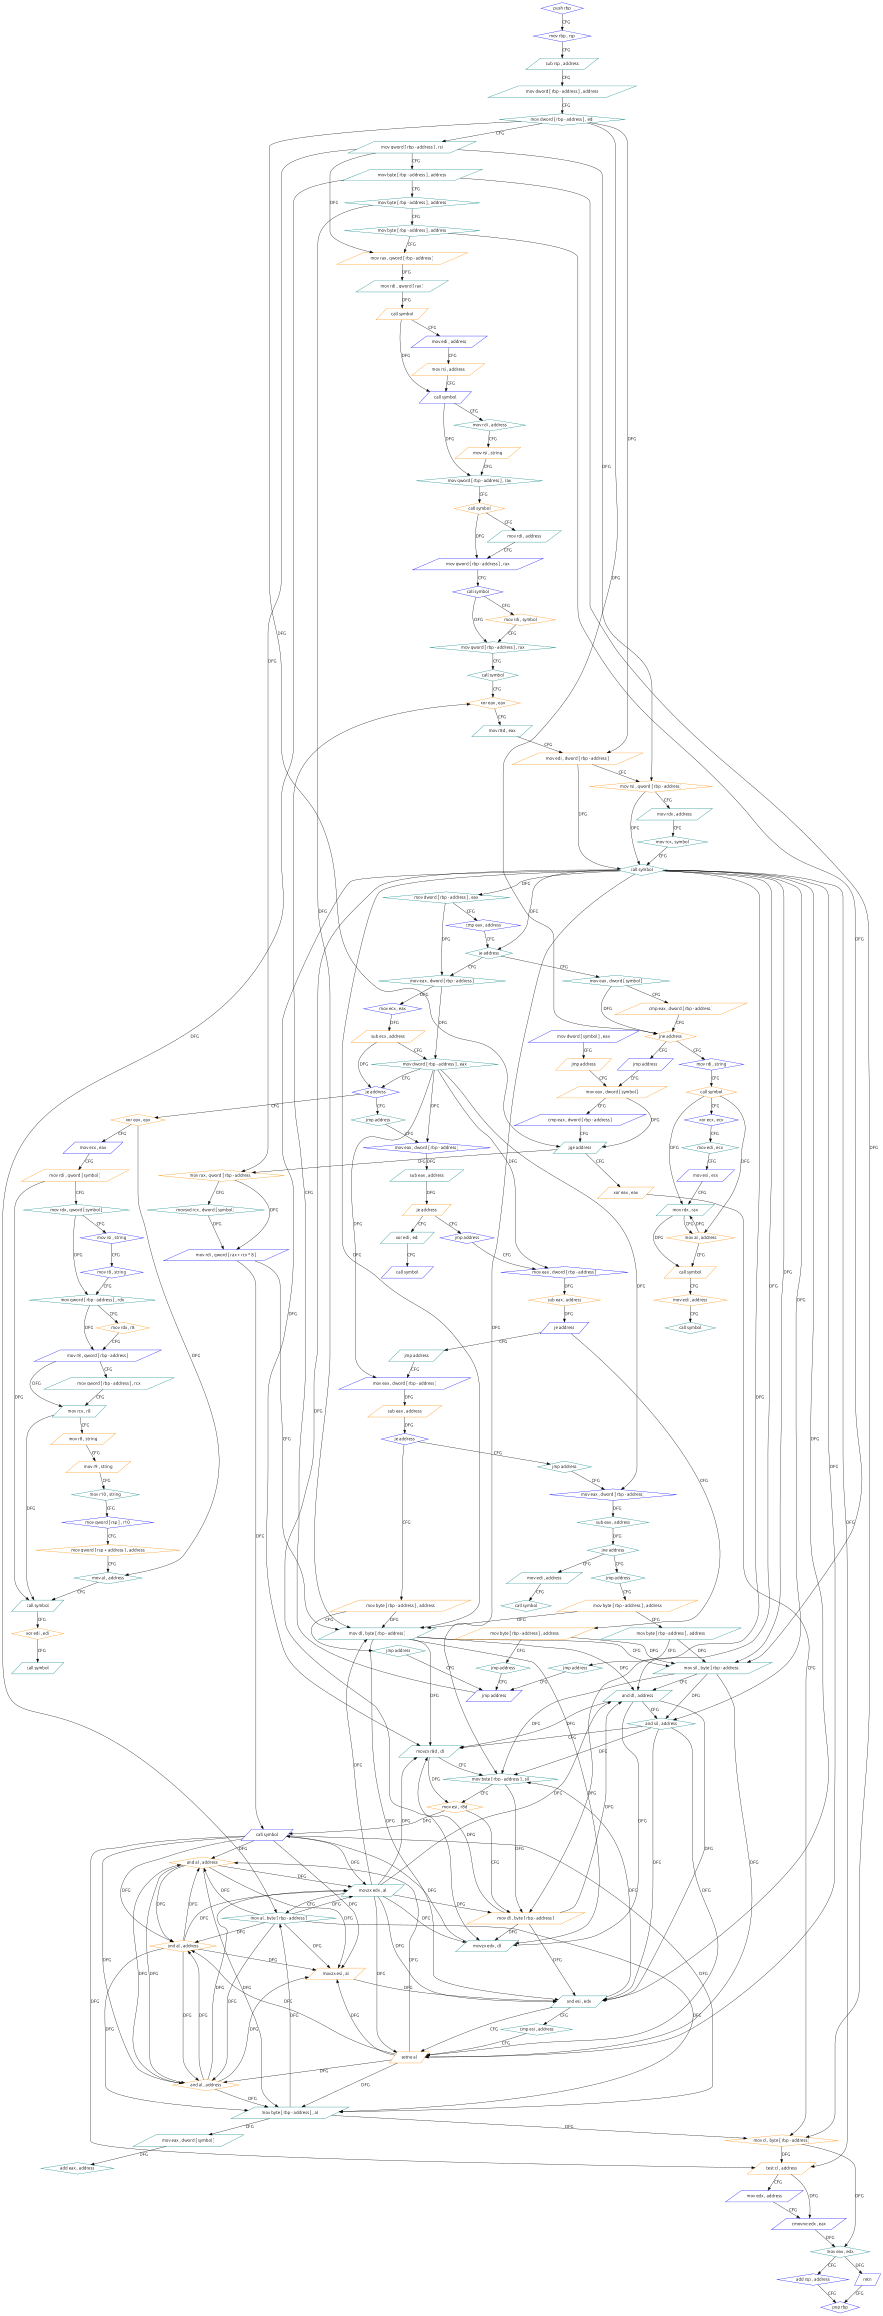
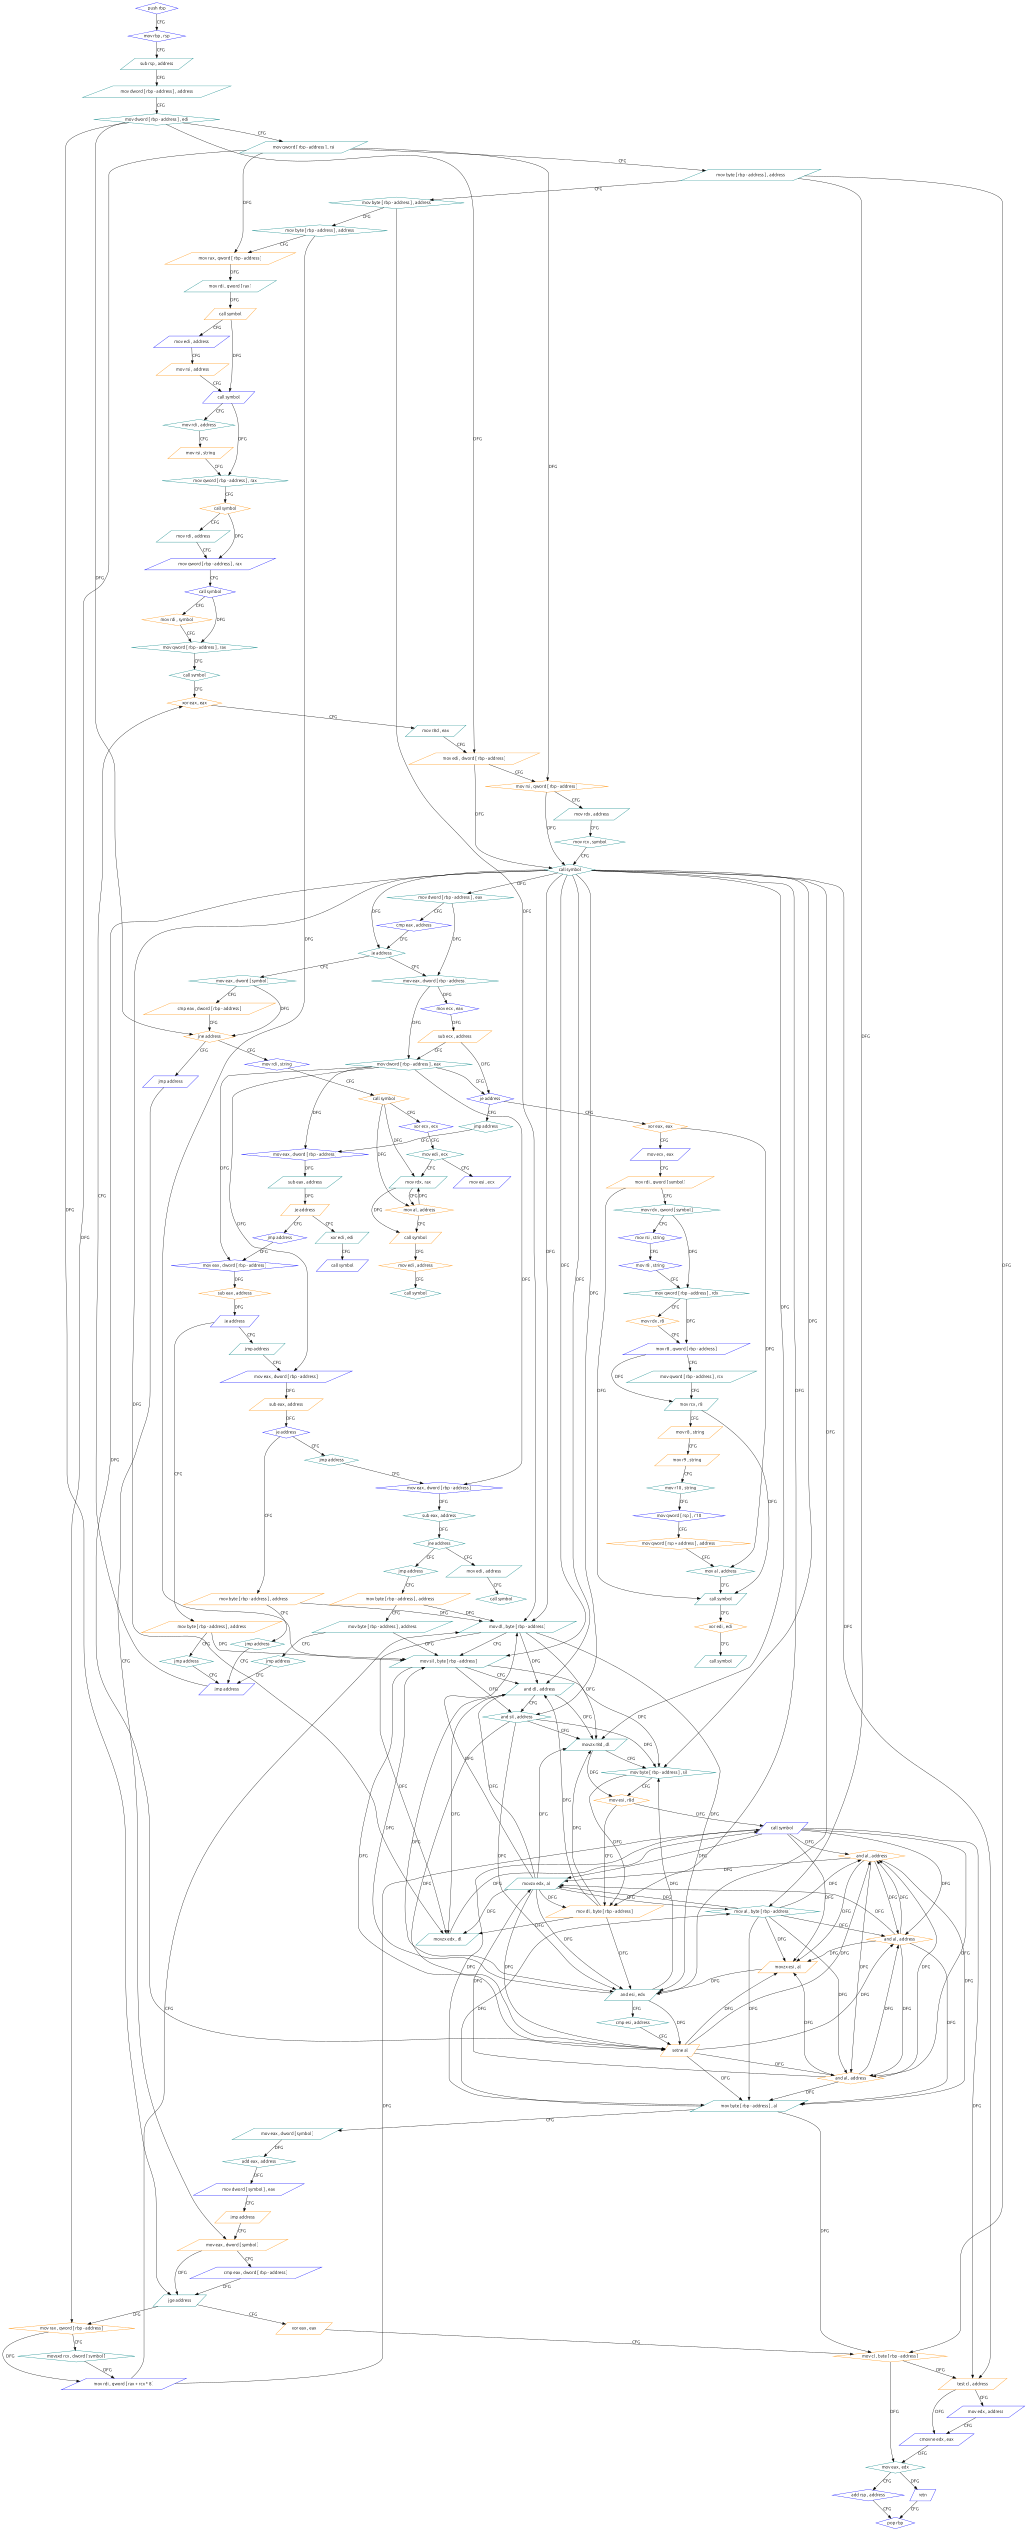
(696, 1191) -> (428, 1167)
none -> (376, 1918)
(494, 2029) -> (681, 2023)
none -> (255, 2174)
